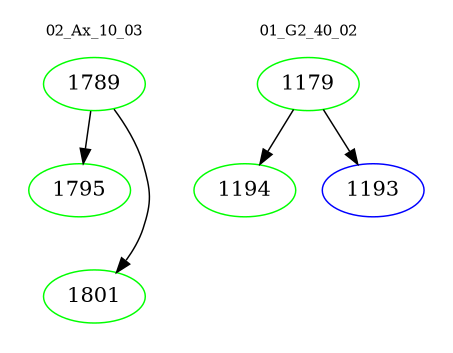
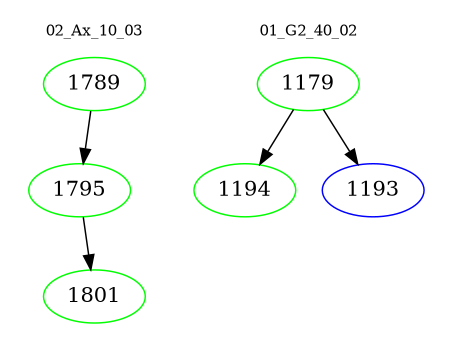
(148, 183) -> (86, 236)
